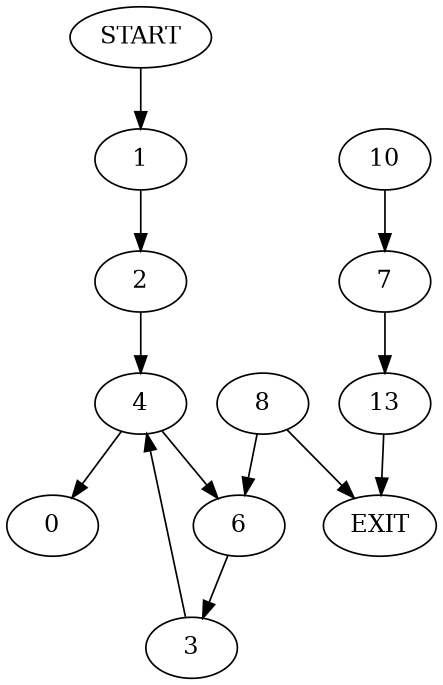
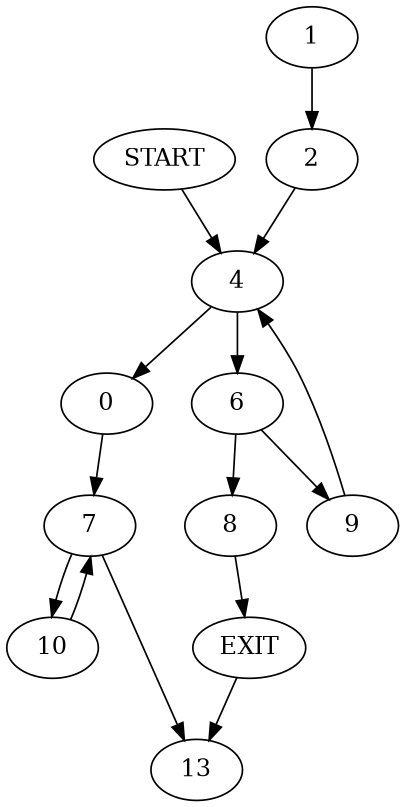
(141, 90) -> (197, 214)
none -> (100, 456)
(253, 456) -> (234, 456)
(383, 456) -> (226, 701)
none -> (63, 577)
(192, 648) -> (353, 526)
